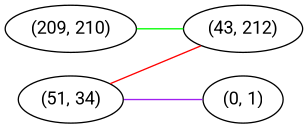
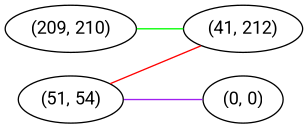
(243, 29) -> (243, 29)
(71, 100) -> (71, 100)
(243, 100) -> (243, 100)
